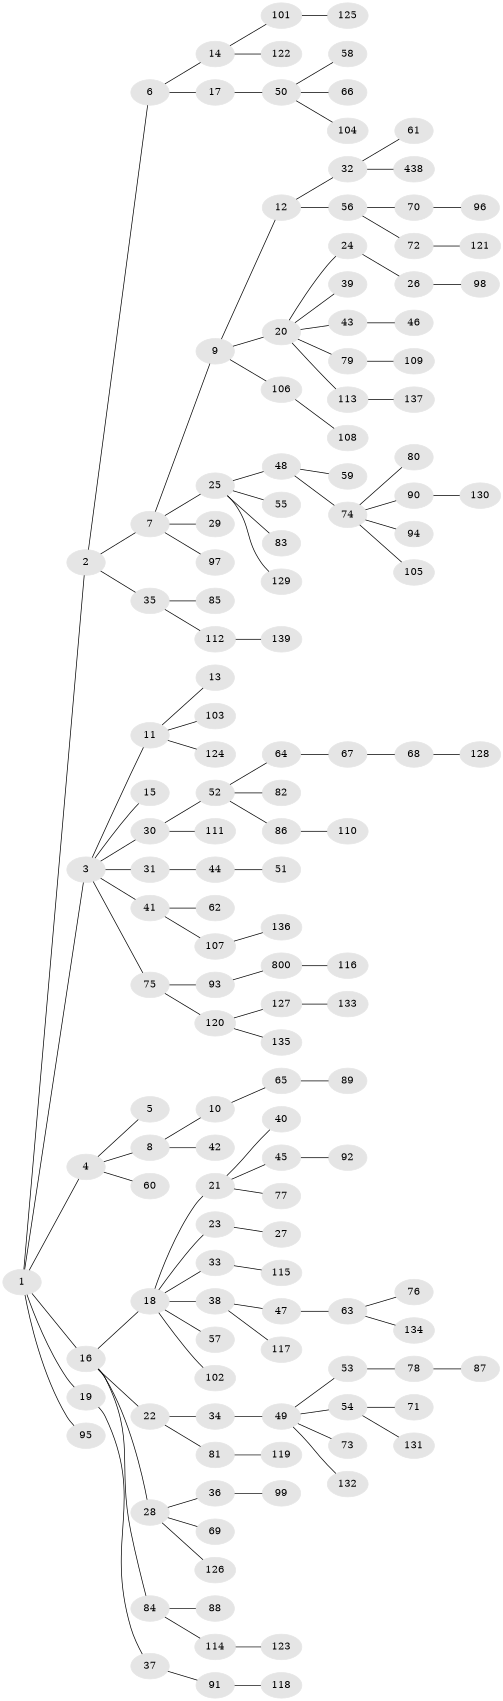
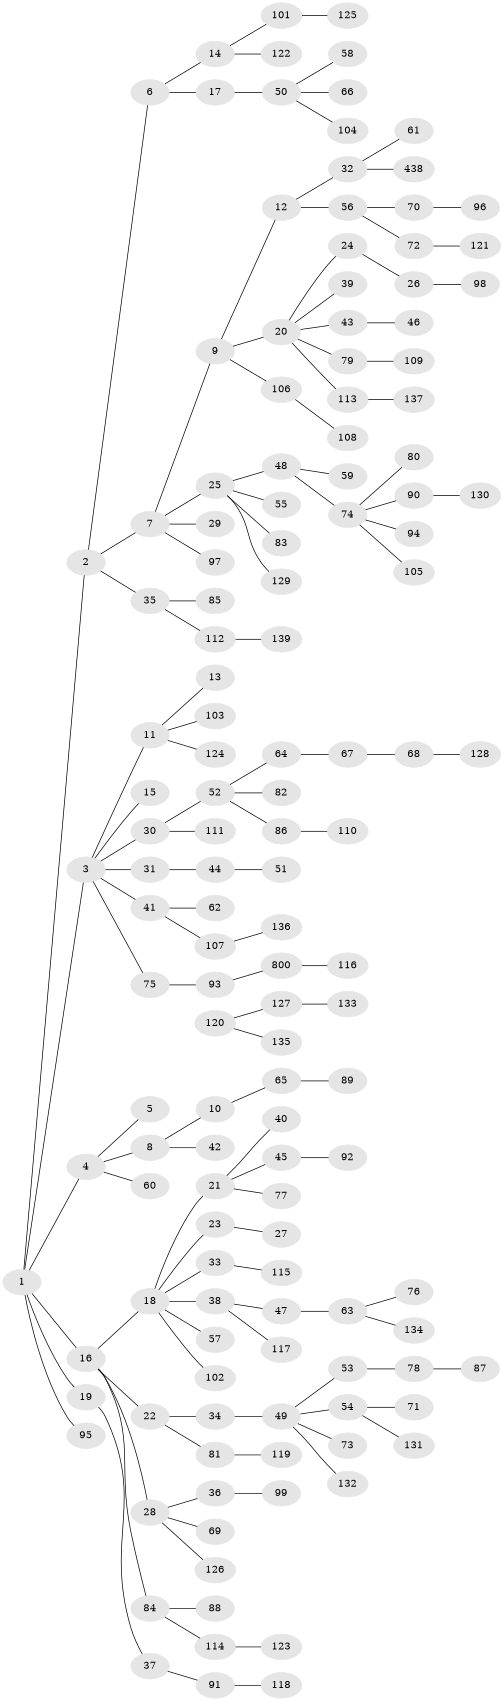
(183, 1004) -> none
